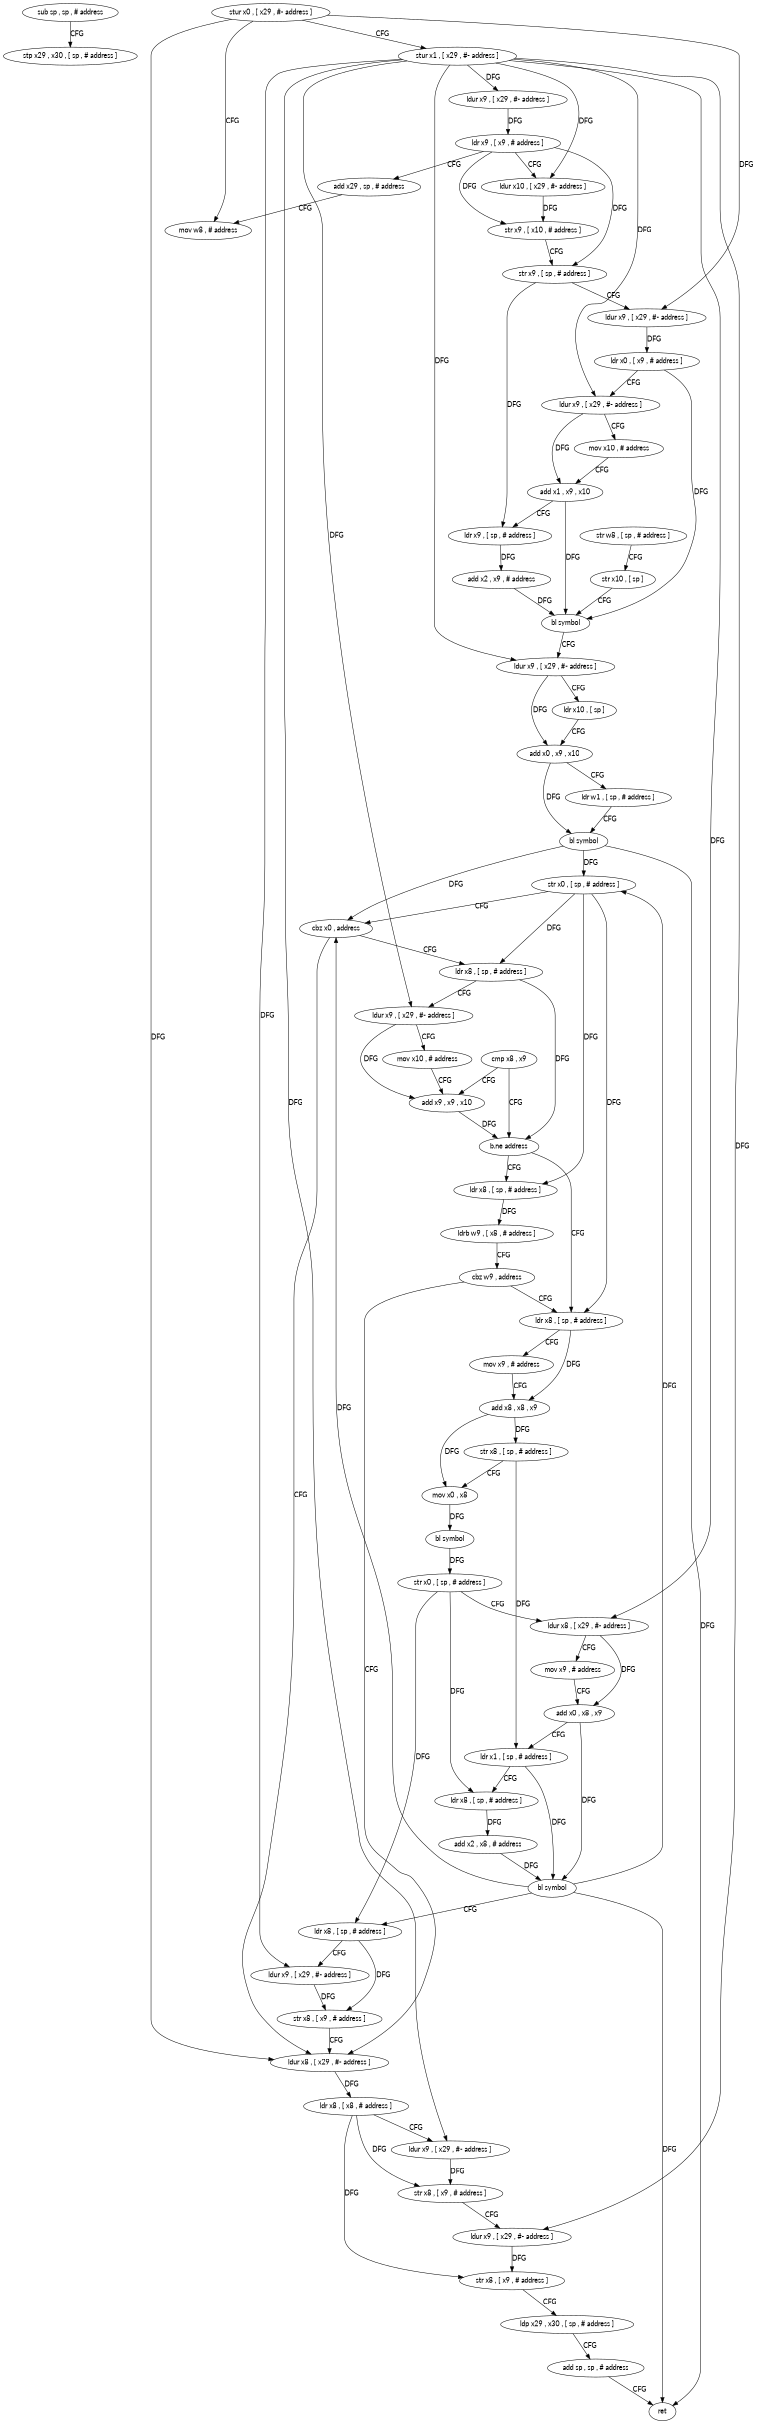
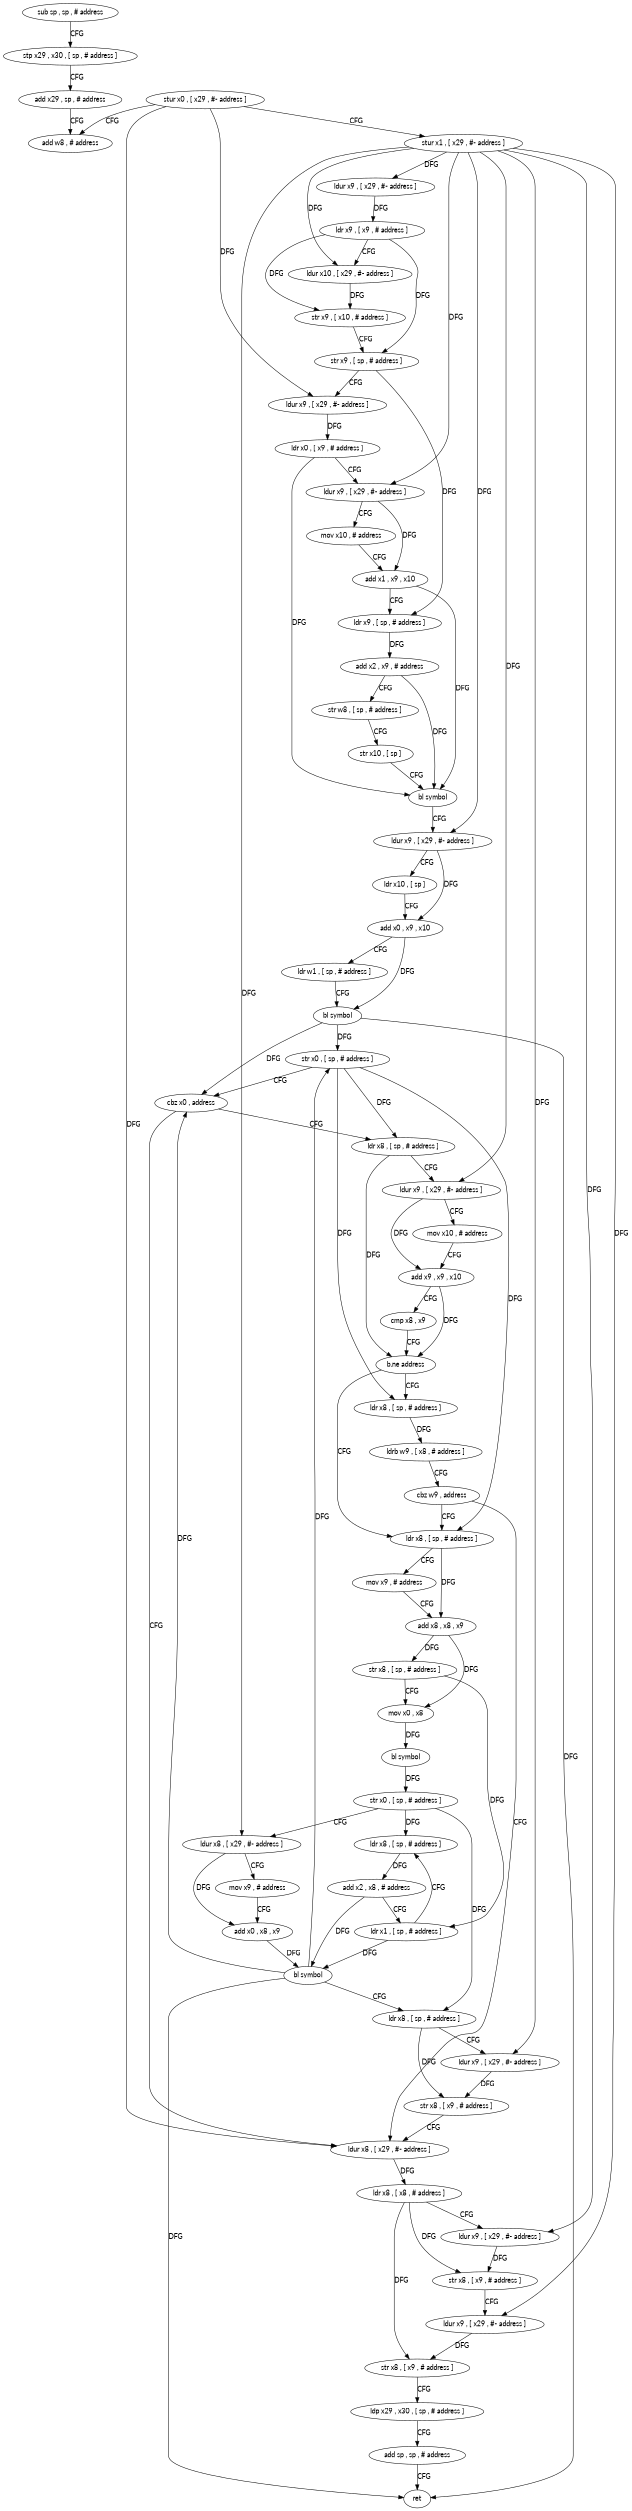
(441, 164) -> (70, 75)
(208, 231) -> (70, 143)
none -> (379, 686)
(480, 1080) -> (424, 1297)
(550, 1734) -> (390, 1908)
